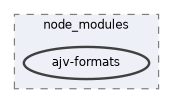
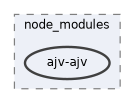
(86, 63) -> (67, 63)
